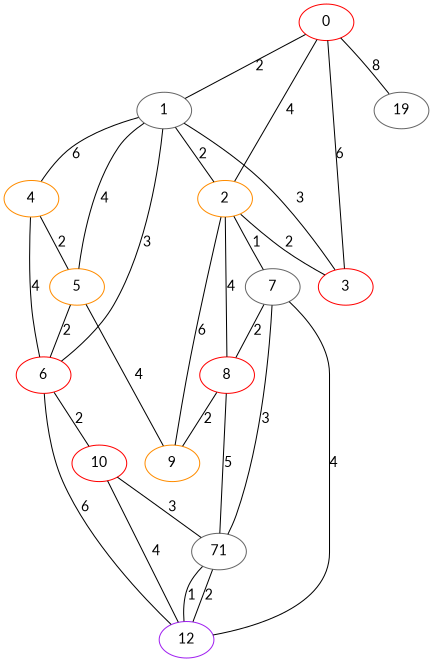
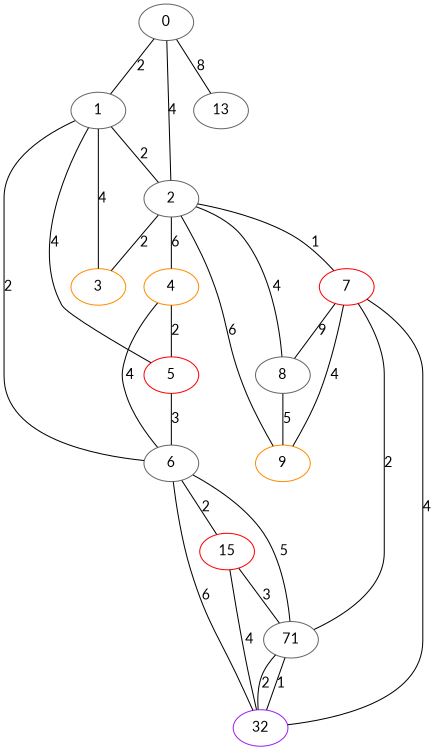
(326, 22) -> (166, 22)
(402, 111) -> (221, 111)
(83, 140) -> (171, 243)
(336, 155) -> none
(225, 199) -> (171, 199)
(301, 199) -> (103, 199)
(148, 243) -> (9, 287)
(77, 287) -> (171, 375)
(273, 287) -> (347, 287)
(346, 287) -> (98, 287)
(67, 331) -> (176, 419)
(258, 331) -> (323, 331)
(44, 375) -> (171, 463)
(125, 375) -> (325, 378)
(227, 375) -> (283, 375)
(208, 419) -> (287, 419)
(266, 419) -> (389, 463)
(99, 463) -> (227, 552)
(223, 463) -> (264, 533)
(187, 640) -> (261, 728)
